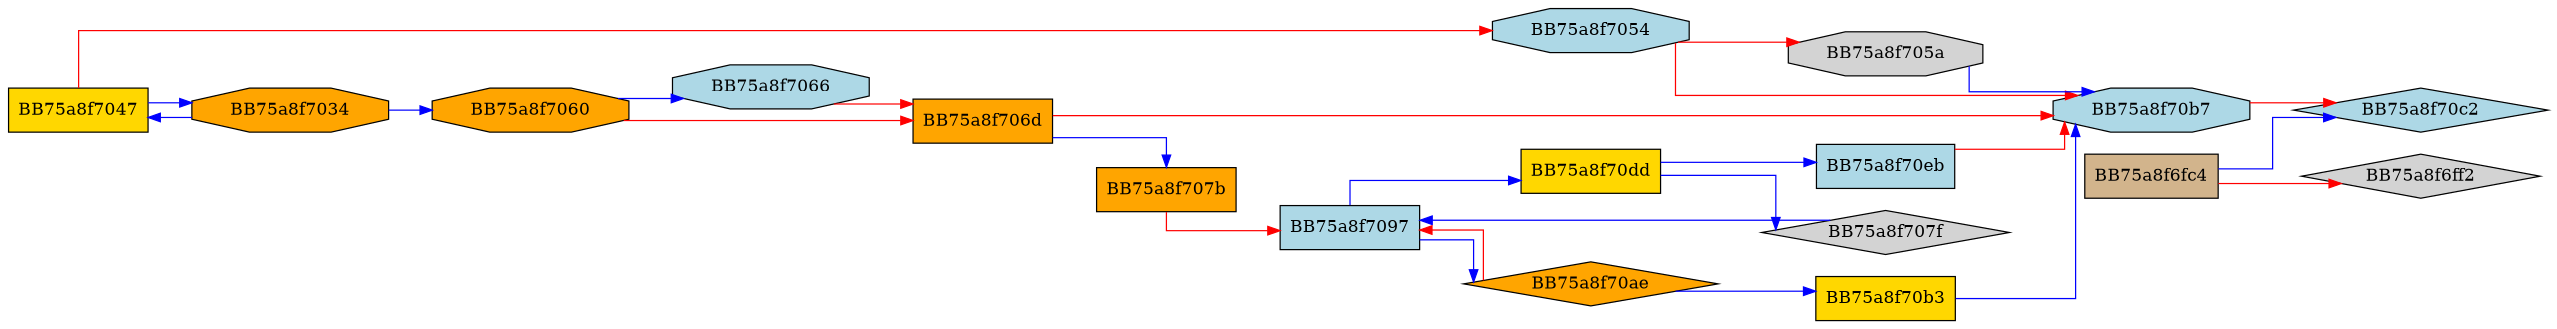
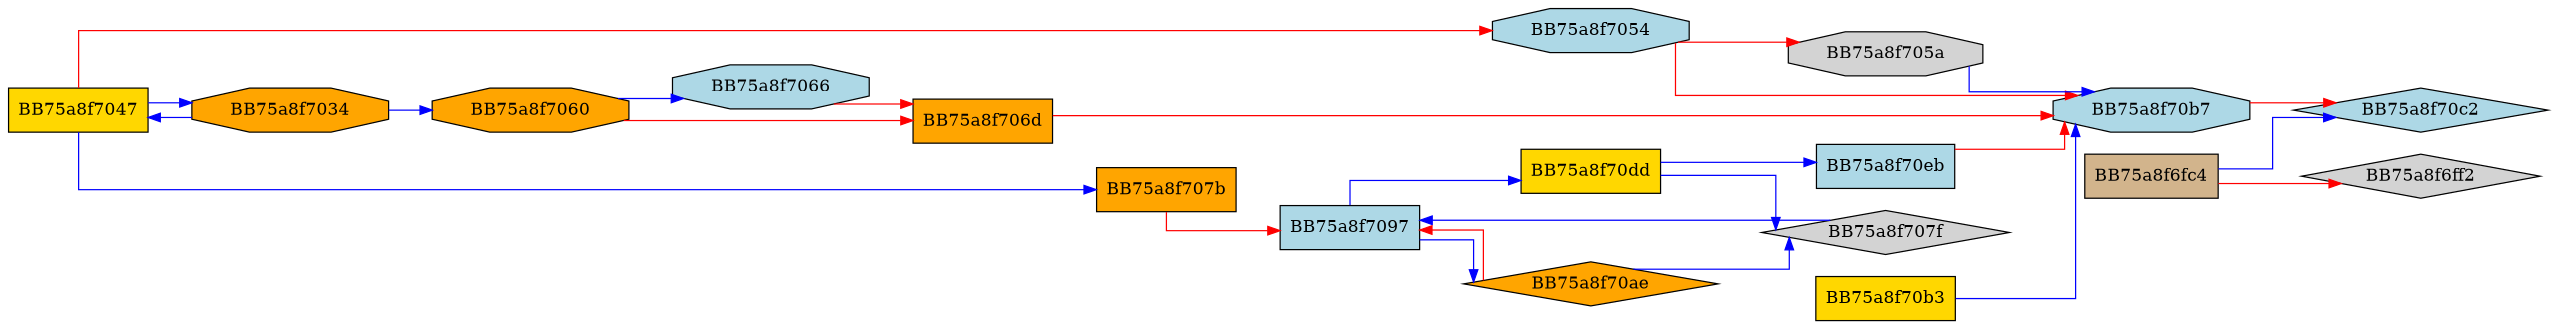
(1118, 138) -> (553, 190)
(1740, 291) -> (1721, 269)
